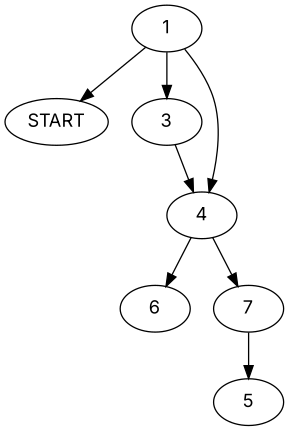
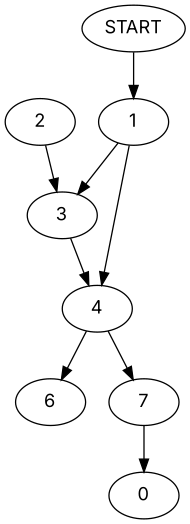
(118, 70) -> (134, 69)
none -> (40, 122)
(249, 402) -> (144, 496)
